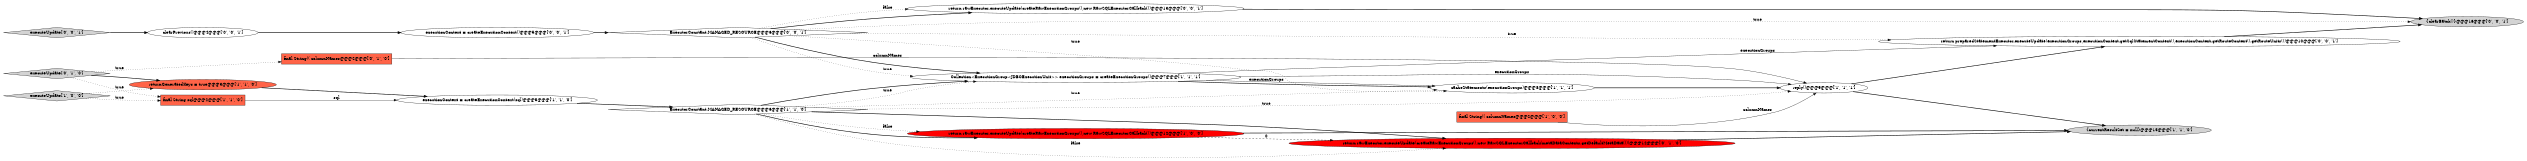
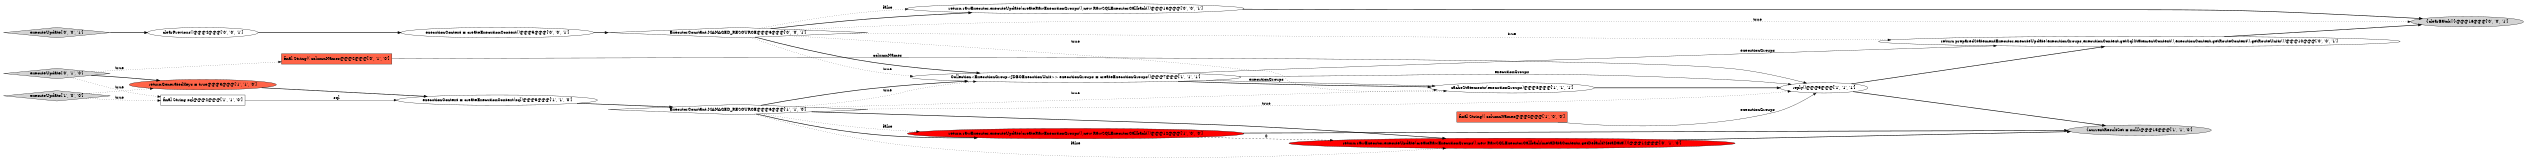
(203, 100) -> (203, 100)
(1758, 110) -> (1758, 110)
